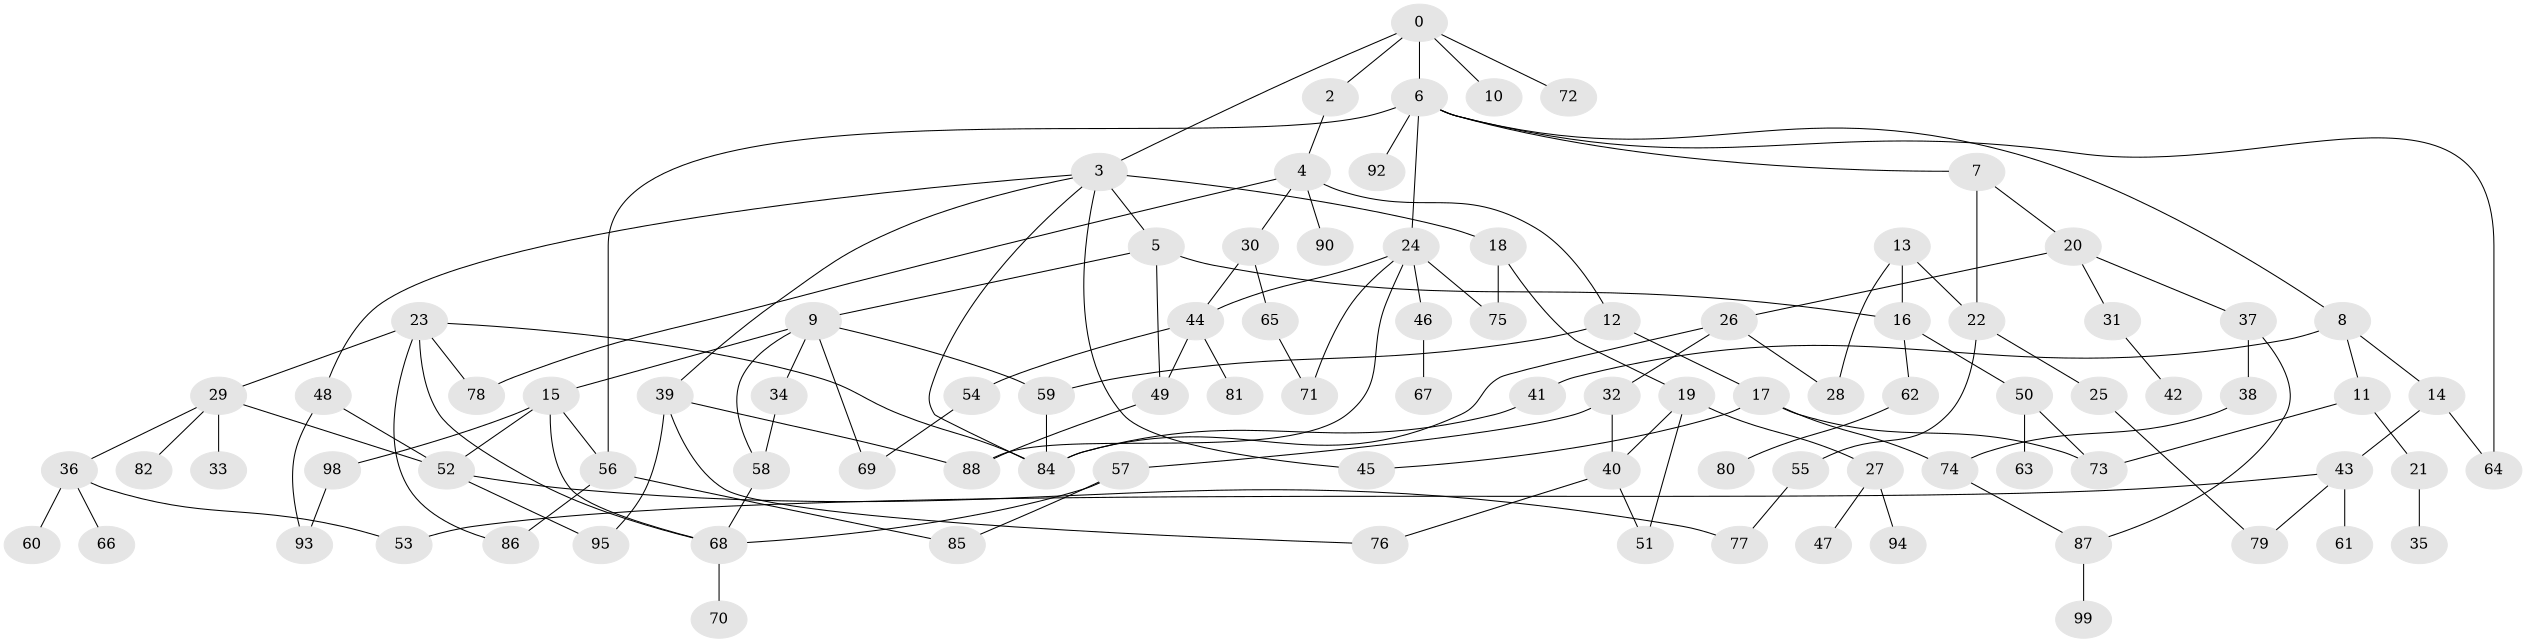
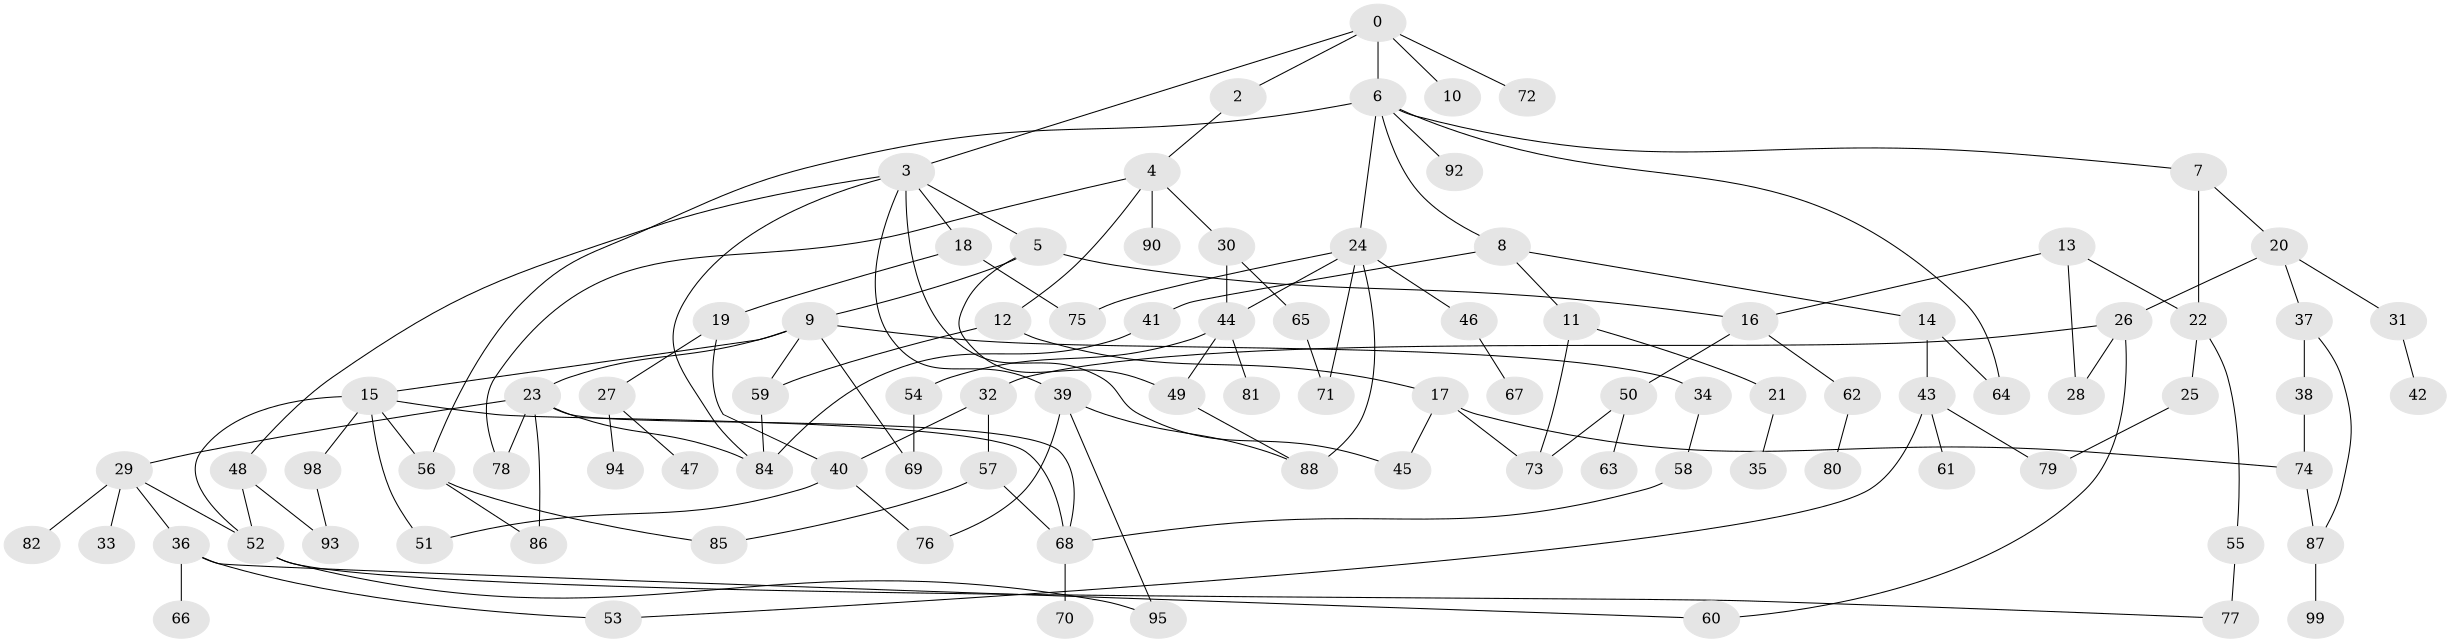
(740, 383) -> (670, 356)
(1459, 415) -> (1997, 550)
(1666, 470) -> (384, 474)
